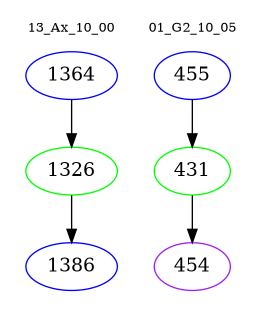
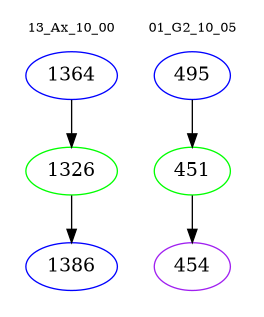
(192, 76) -> (192, 76)
(192, 171) -> (192, 171)
